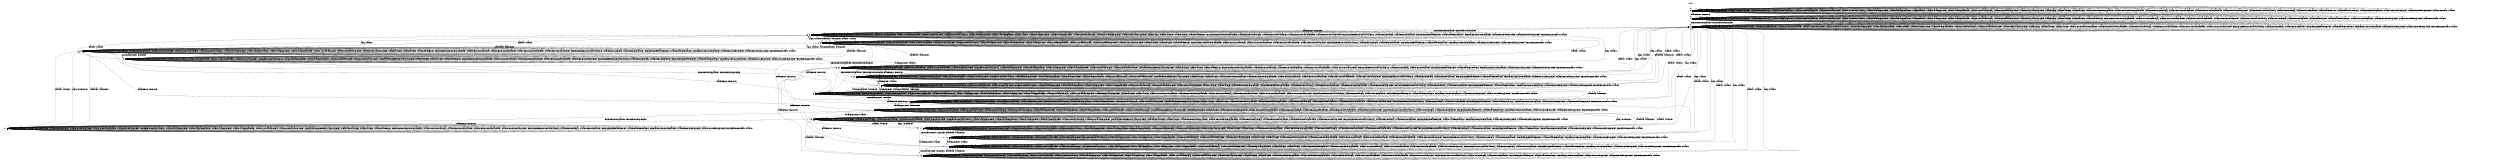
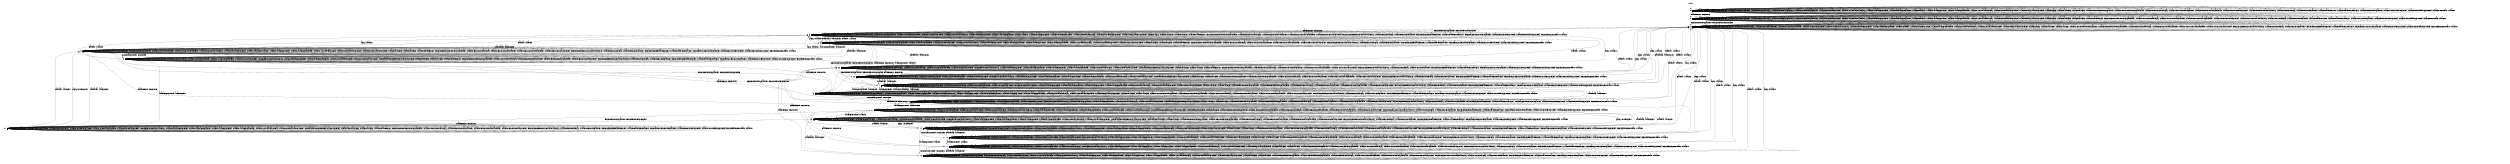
(791, 63) -> (864, 65)
none -> (517, 69)
(887, 81) -> (887, 81)
none -> (128, 125)
